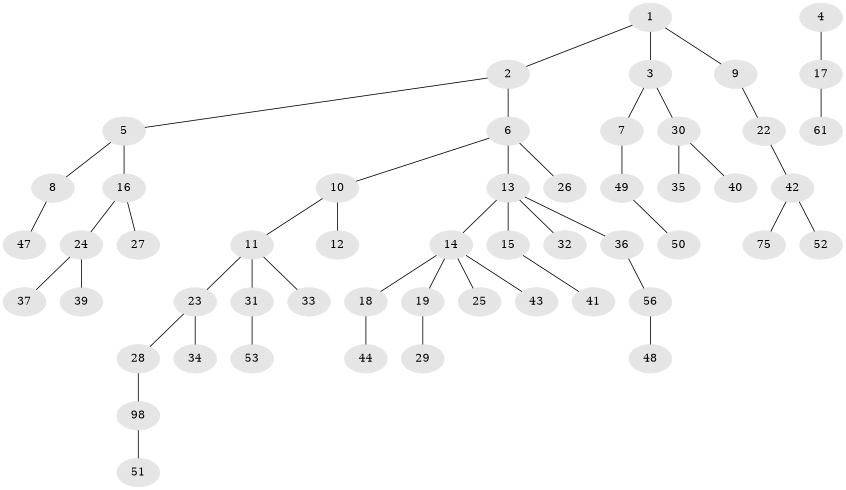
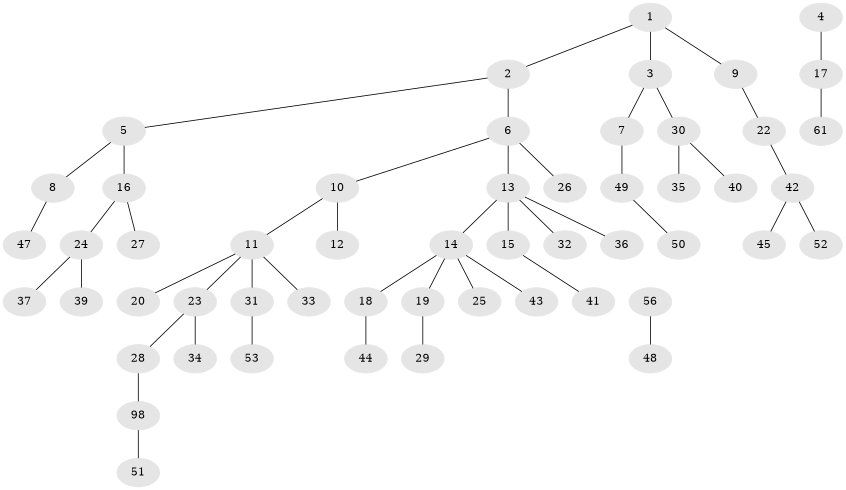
(764, 245) -> (764, 245)
(636, 273) -> none
none -> (138, 302)
